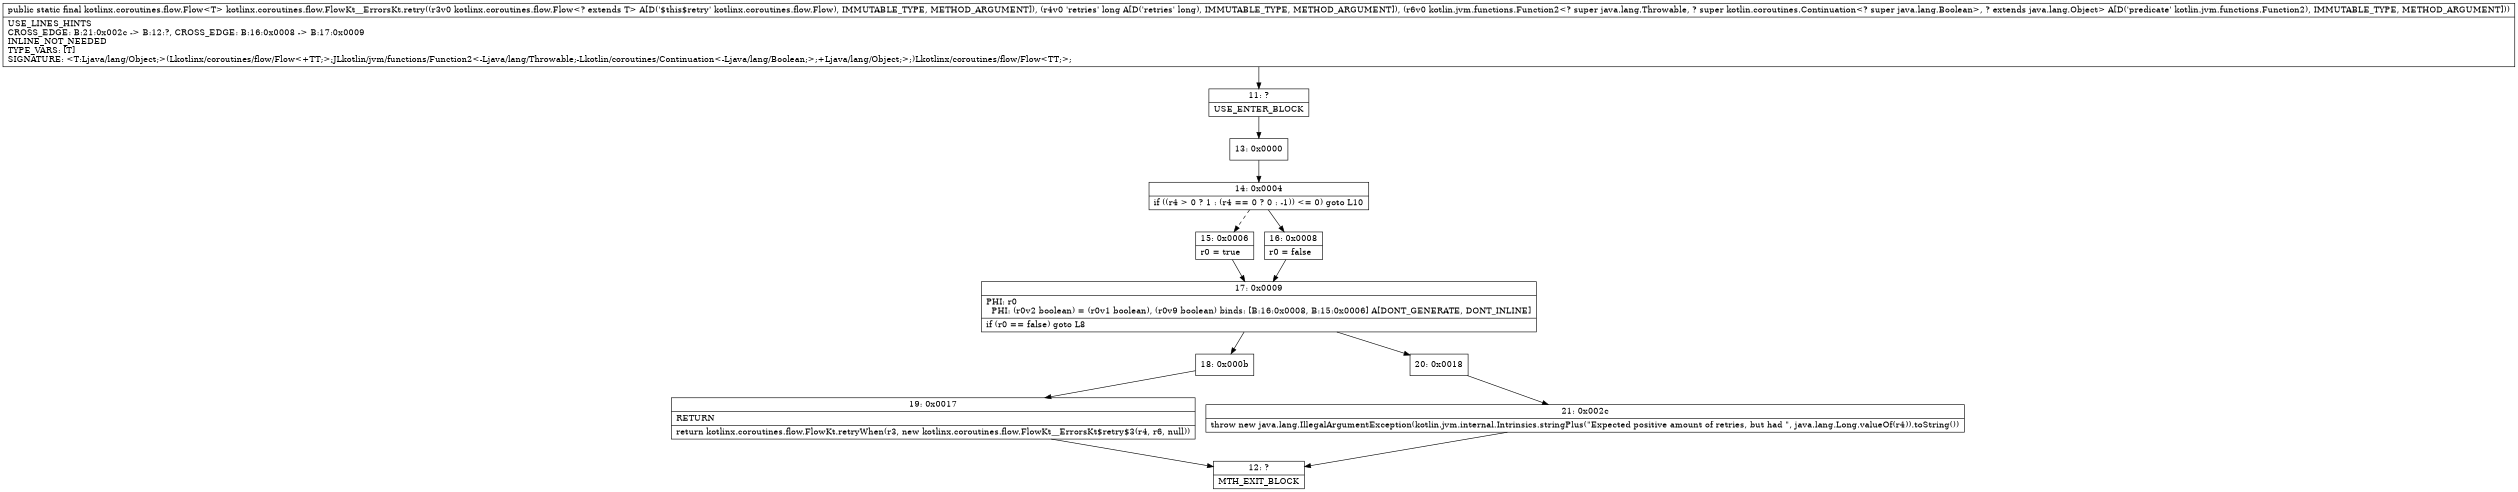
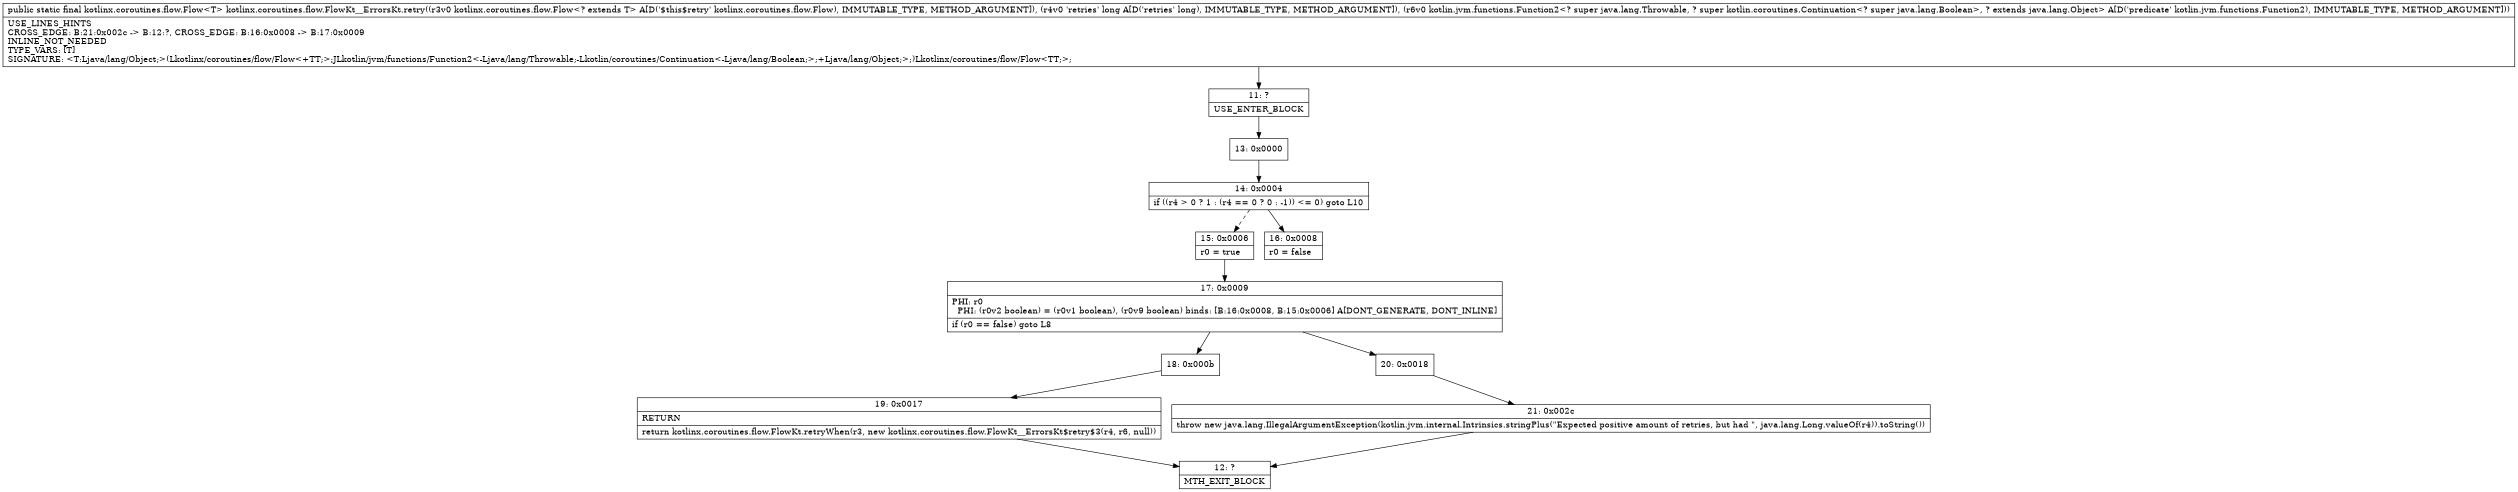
(1281, 268) -> none
